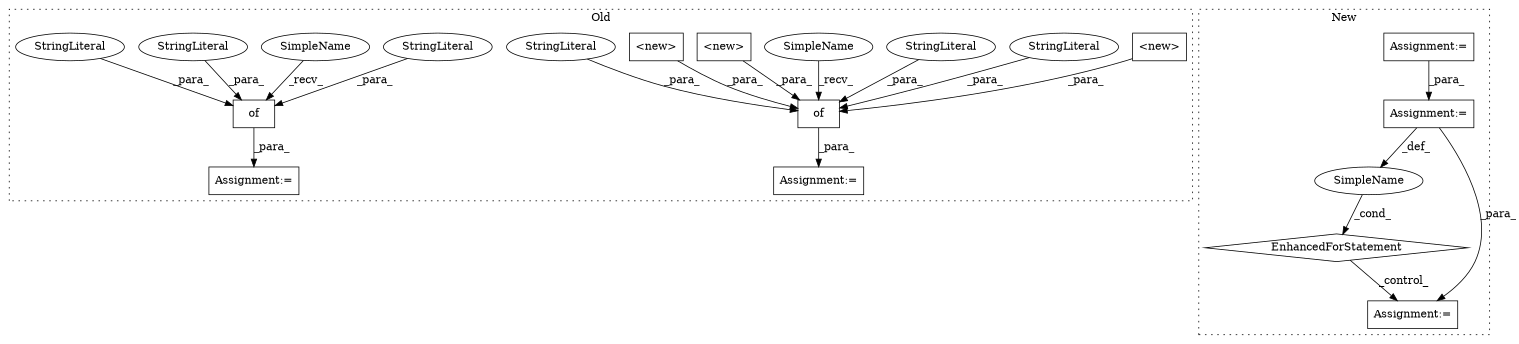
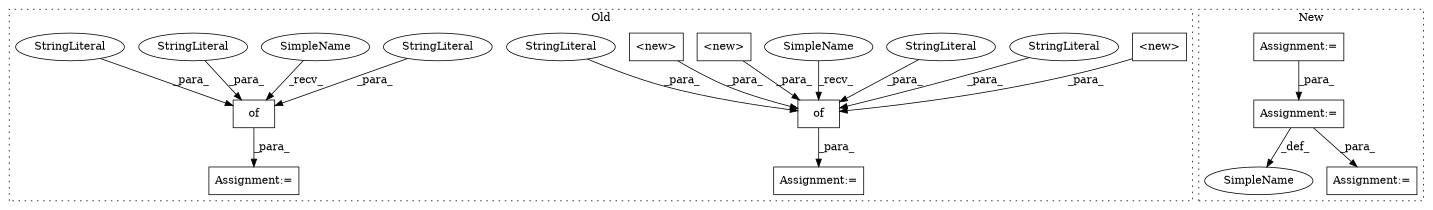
(1337, 248) -> none
